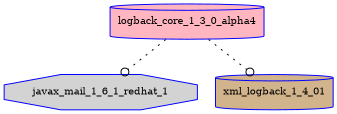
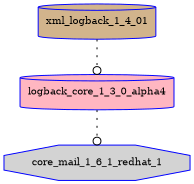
(228, 55) -> (97, 53)
(101, 92) -> (97, 163)
